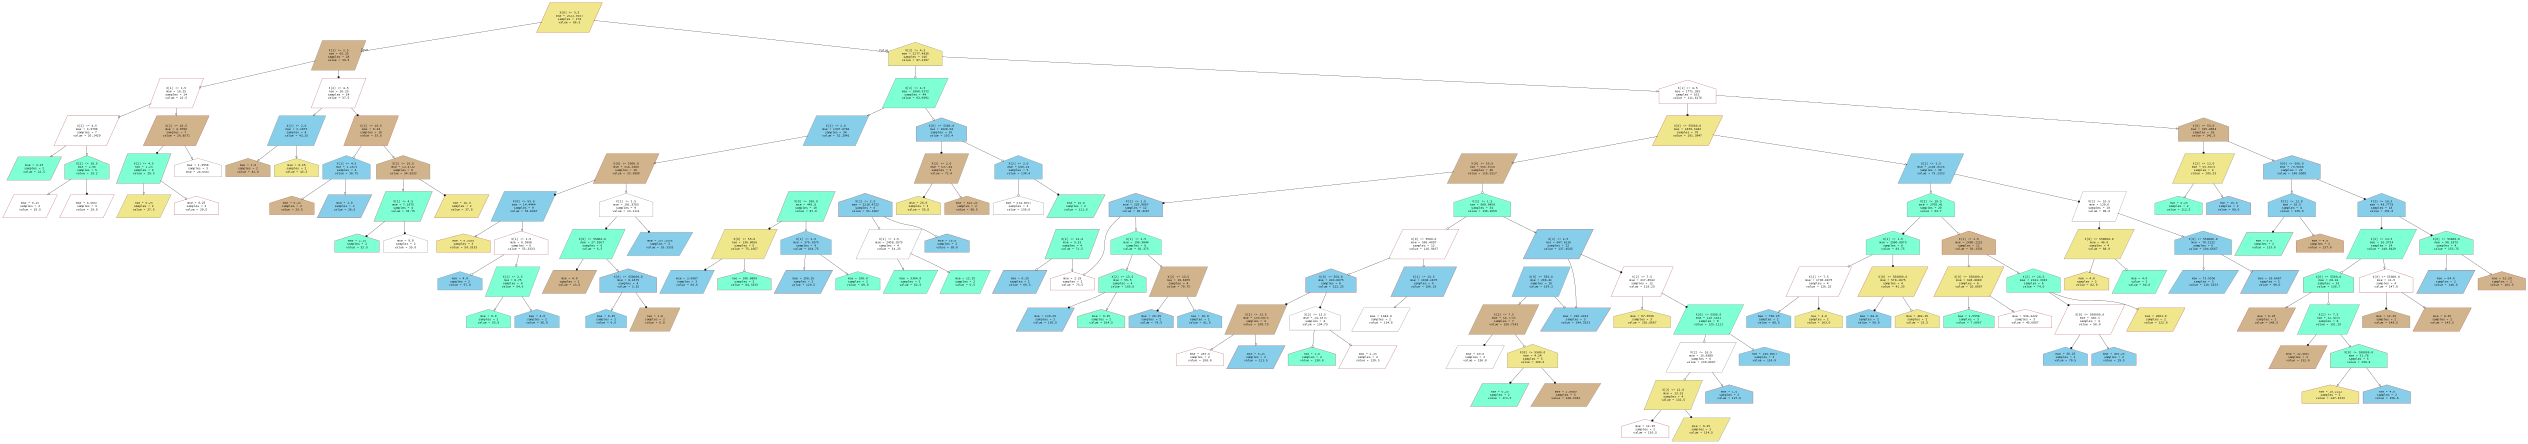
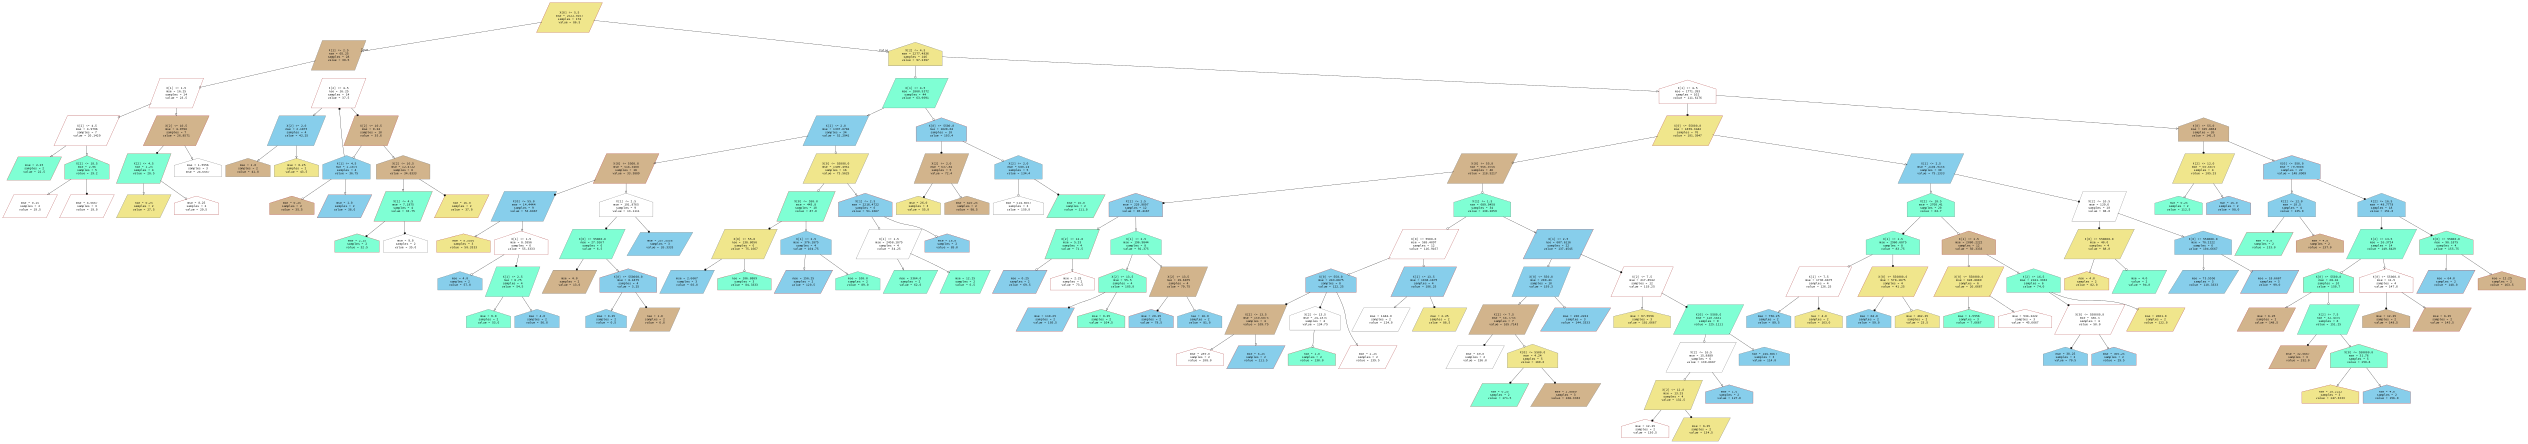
(339, 73) -> (341, 133)
none -> (836, 169)
(1105, 247) -> (1109, 222)
(518, 260) -> (518, 260)
(1575, 282) -> (1550, 262)
none -> (1440, 320)
(1340, 337) -> (1346, 318)
